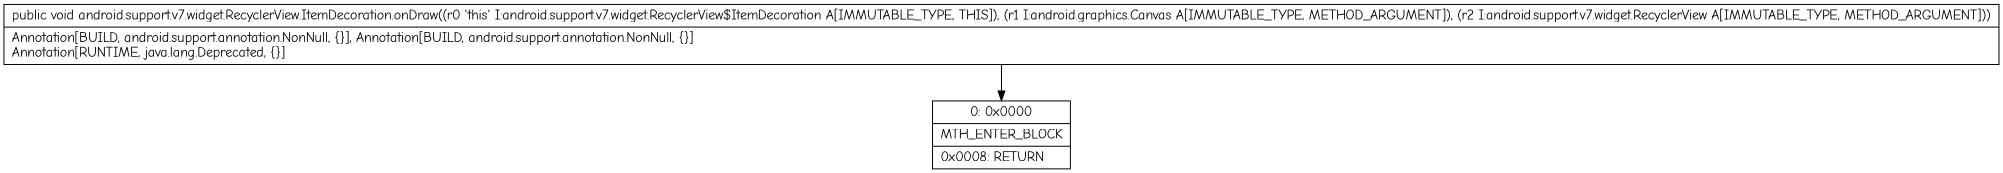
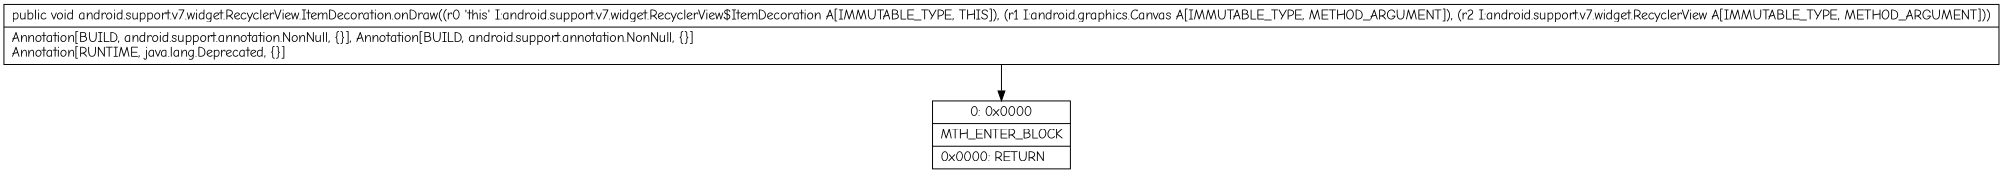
(999, 157) -> (999, 157)
